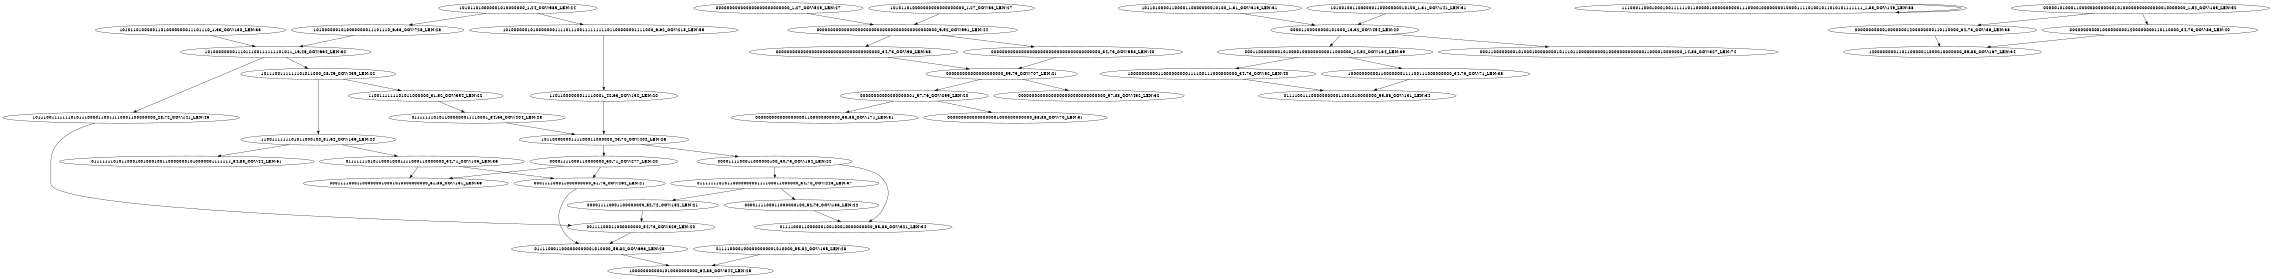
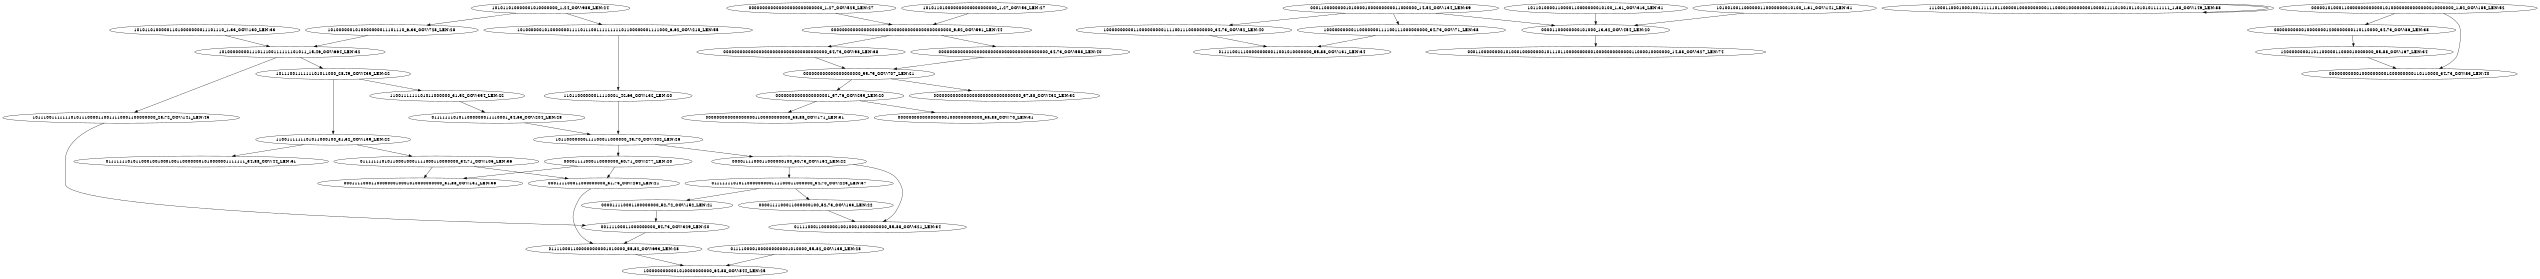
(1336, 40) -> (1494, 19)
(2047, 41) -> (2380, 62)
